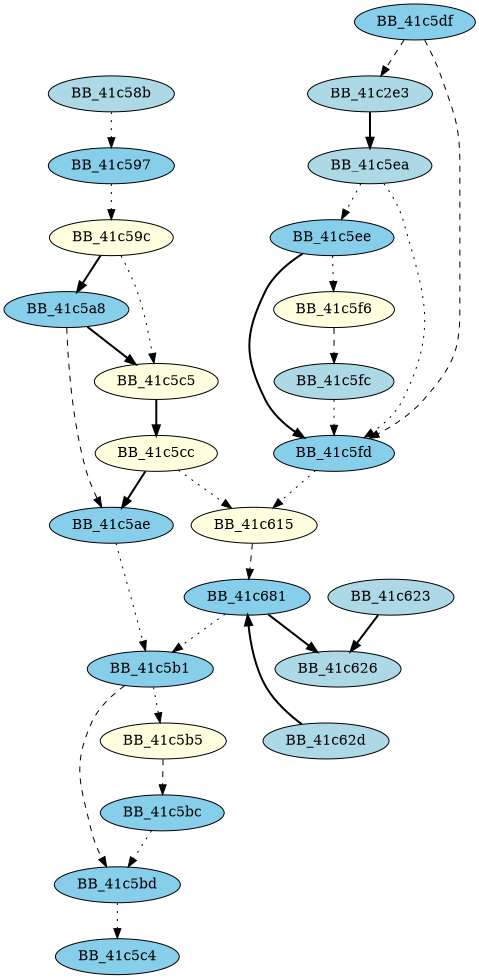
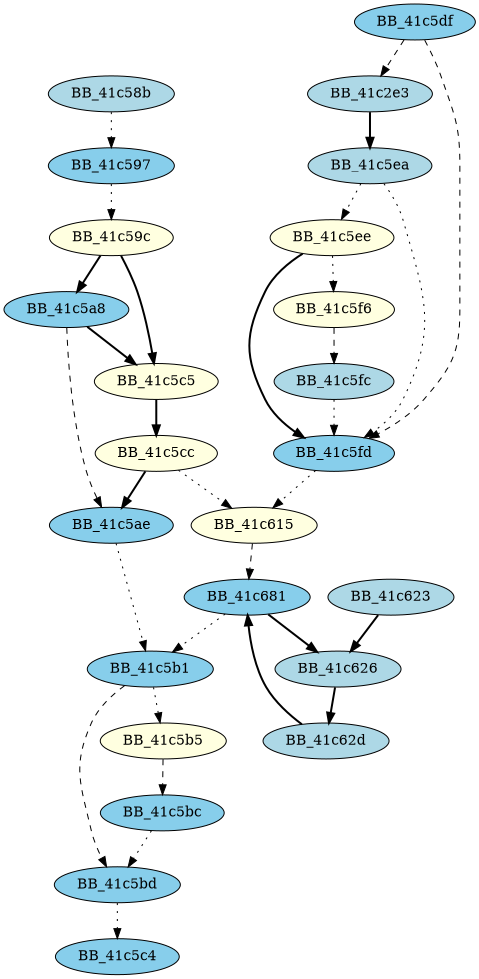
(332, 238) -> (332, 238)
(141, 303) -> (141, 303)
none -> (333, 700)
